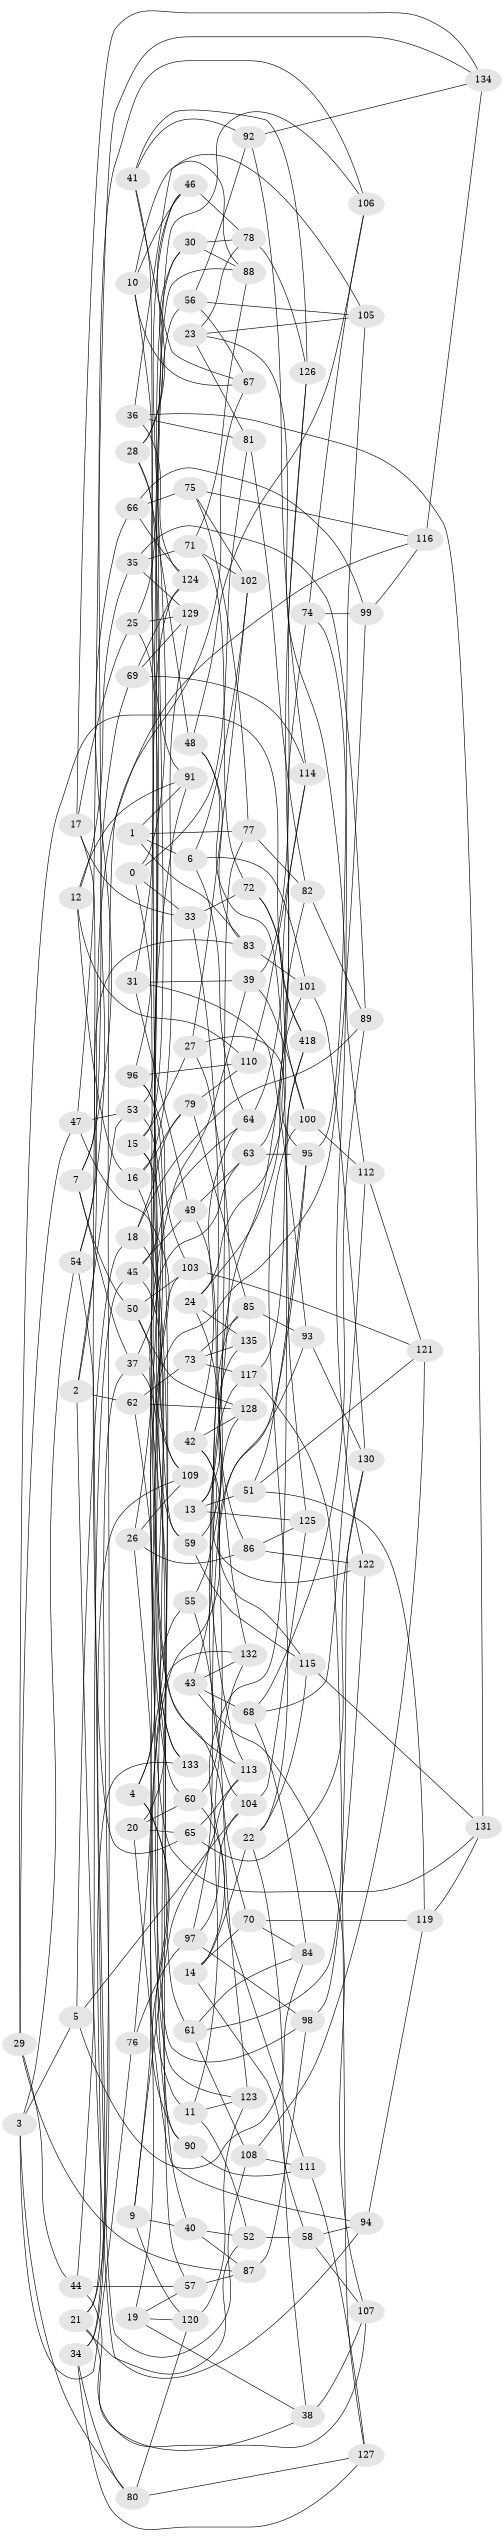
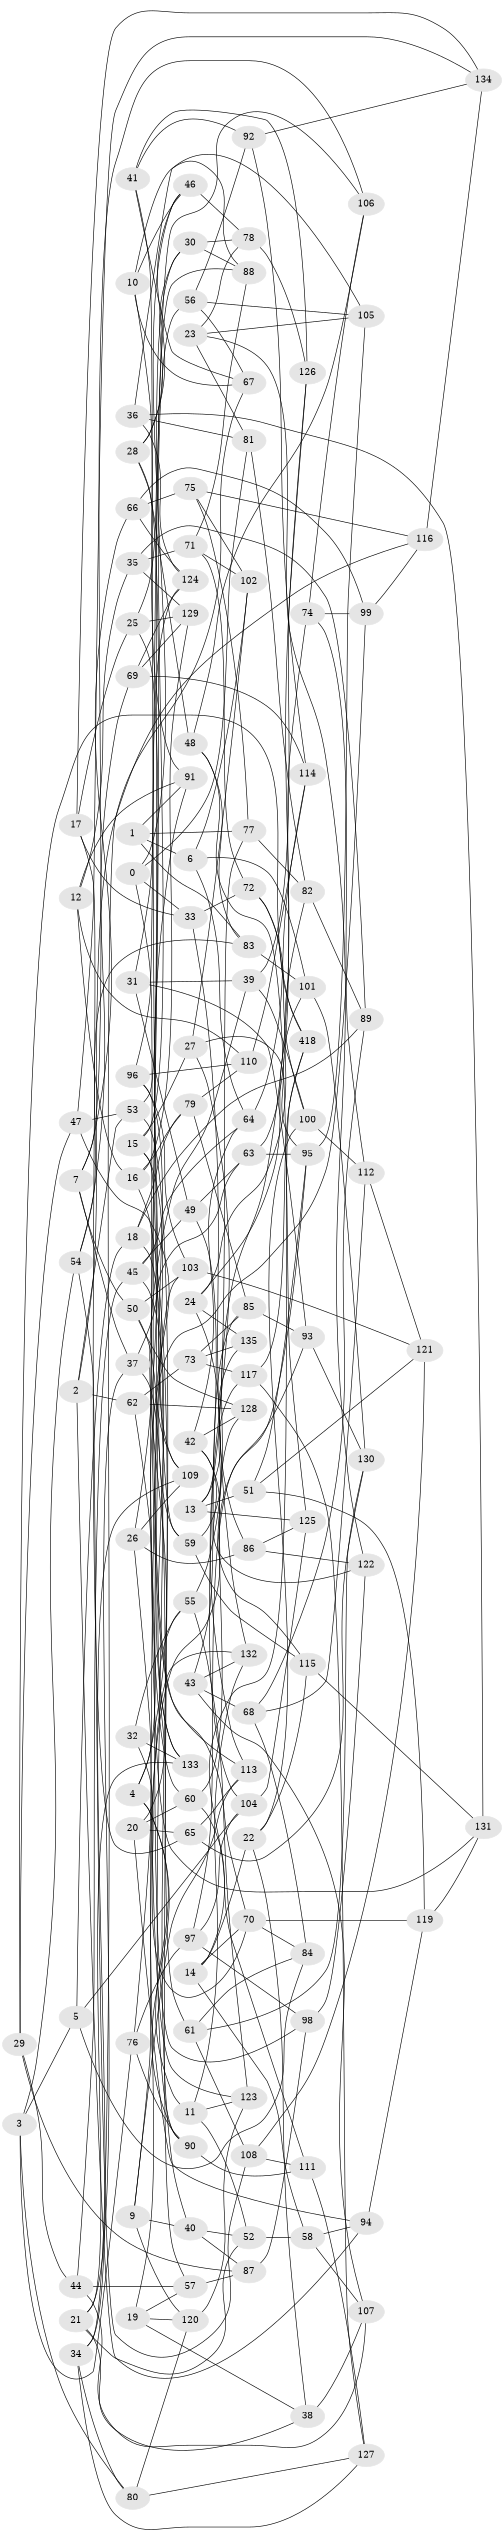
none -> (133, 1737)
none -> (154, 2098)
